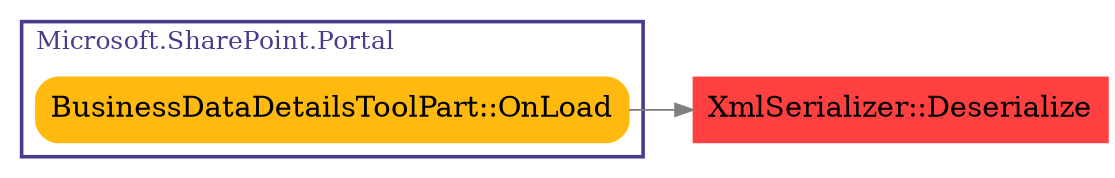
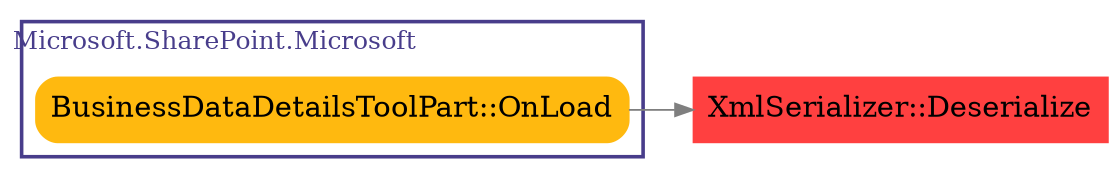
(215, 42) -> (215, 42)
